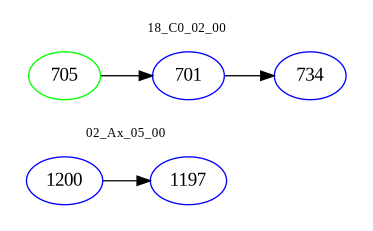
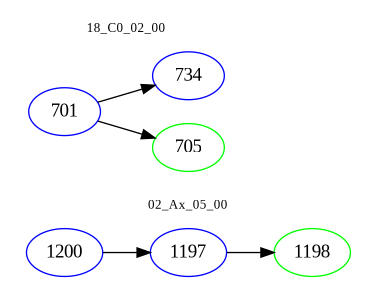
(120, 76) -> (120, 128)
none -> (312, 253)
